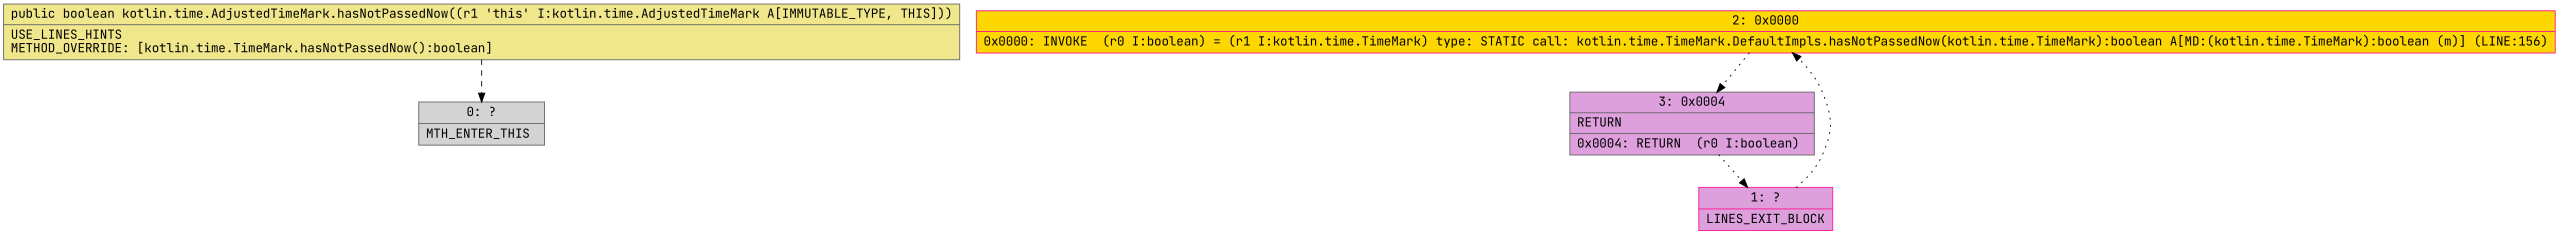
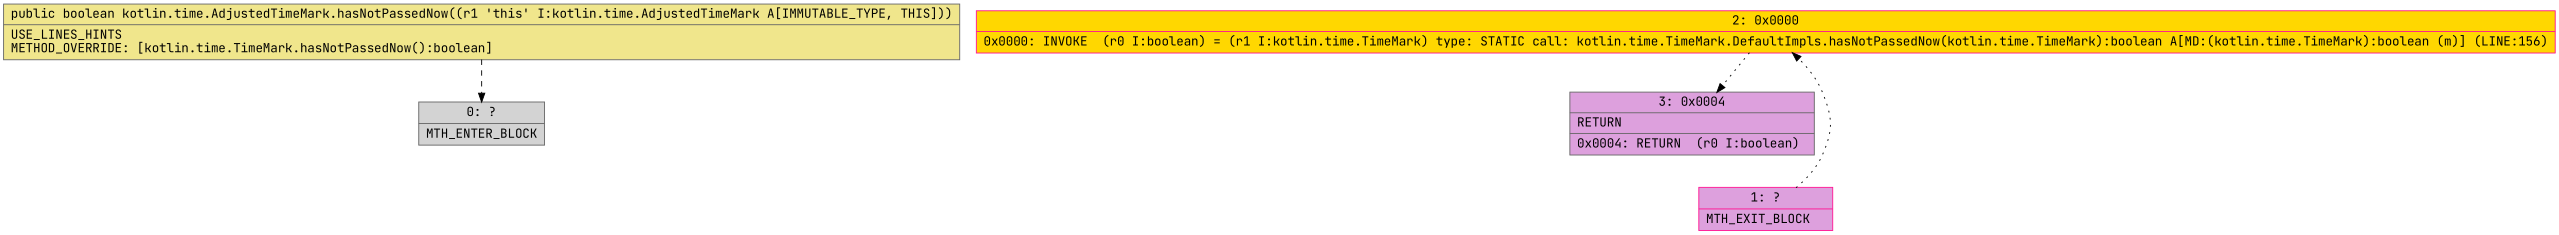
(478, 134) -> (482, 134)
(1730, 168) -> none
(1766, 219) -> (1758, 219)
